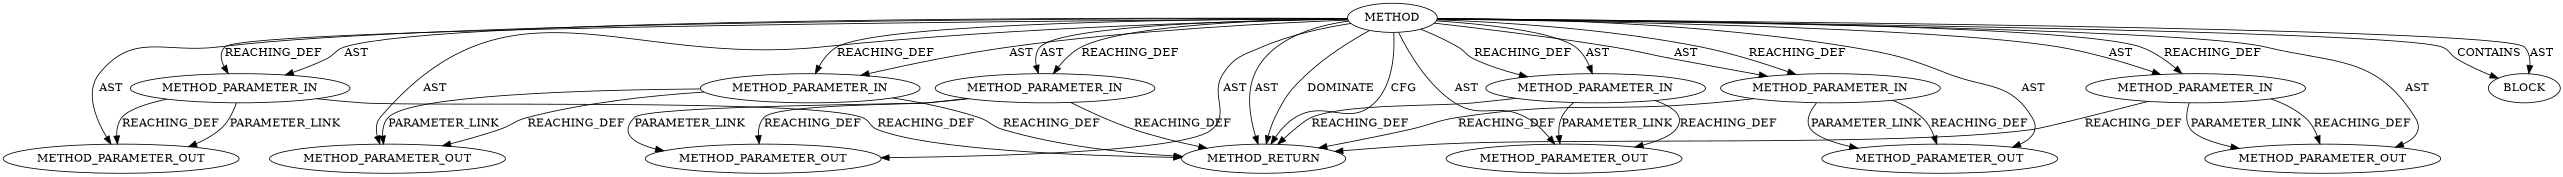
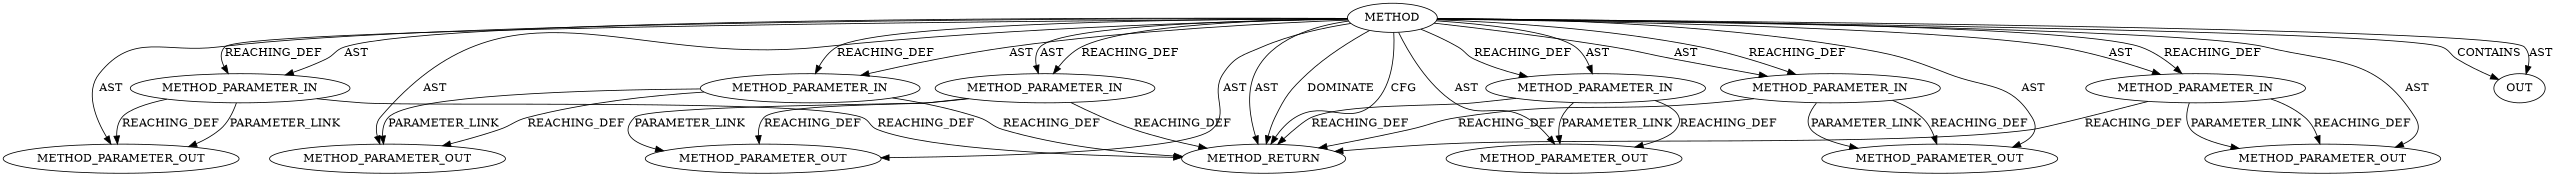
(2524, 88) -> (2520, 88)
